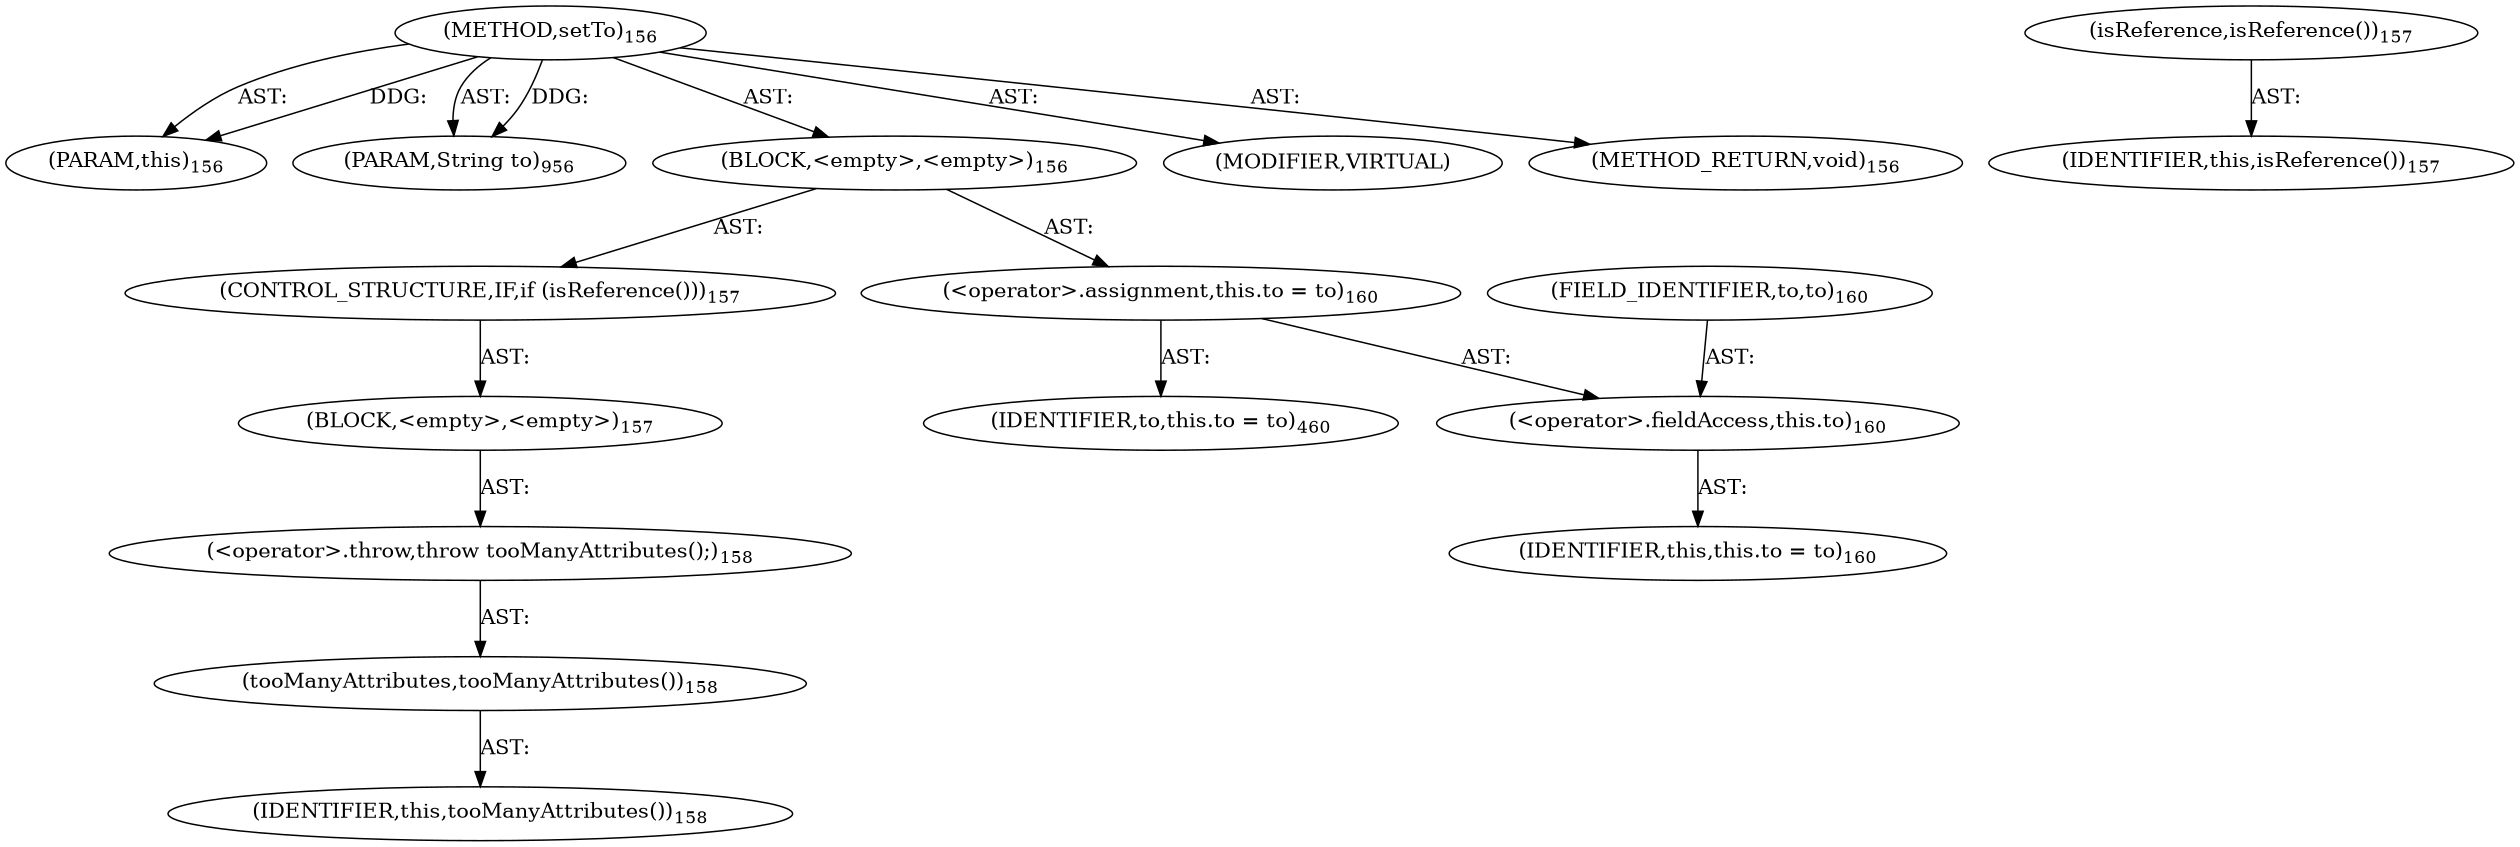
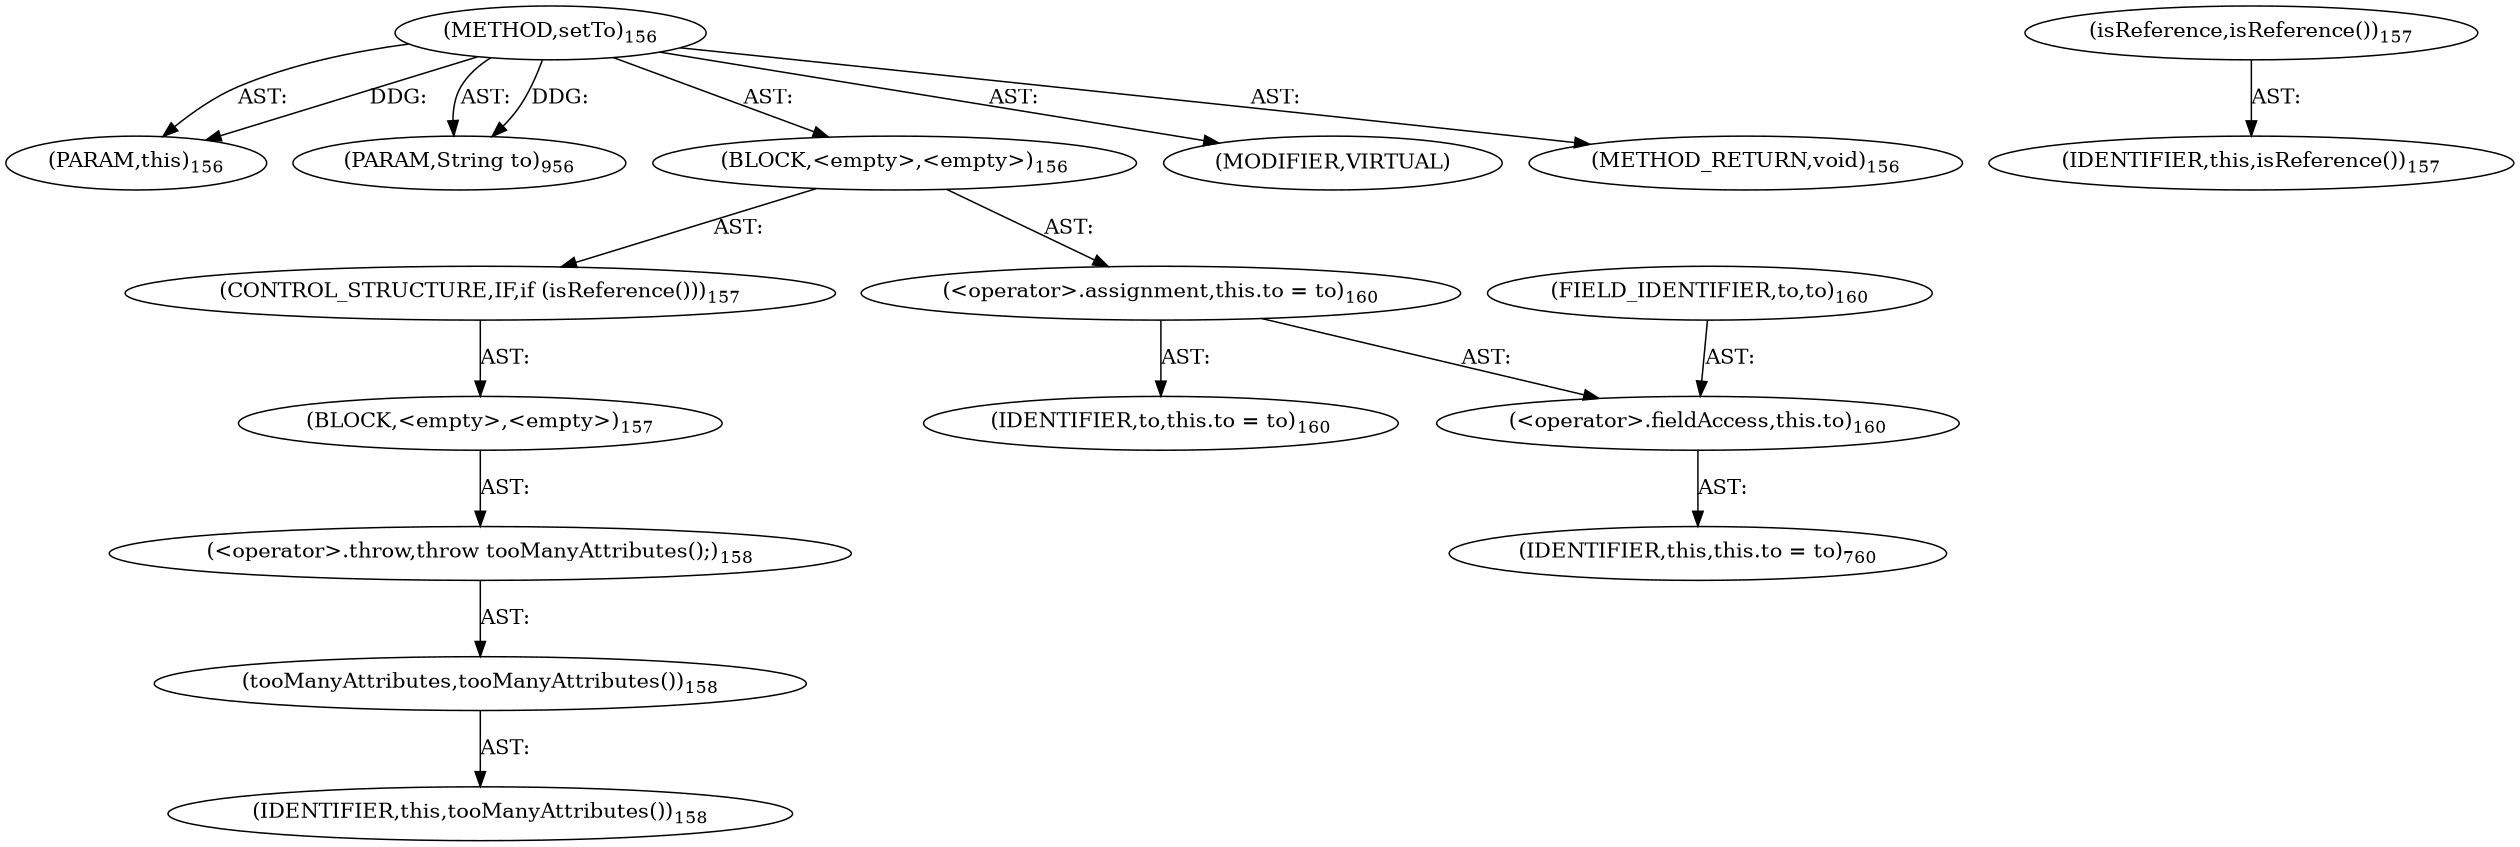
(1314, 421) -> (1314, 421)
(1860, 551) -> (1860, 551)
